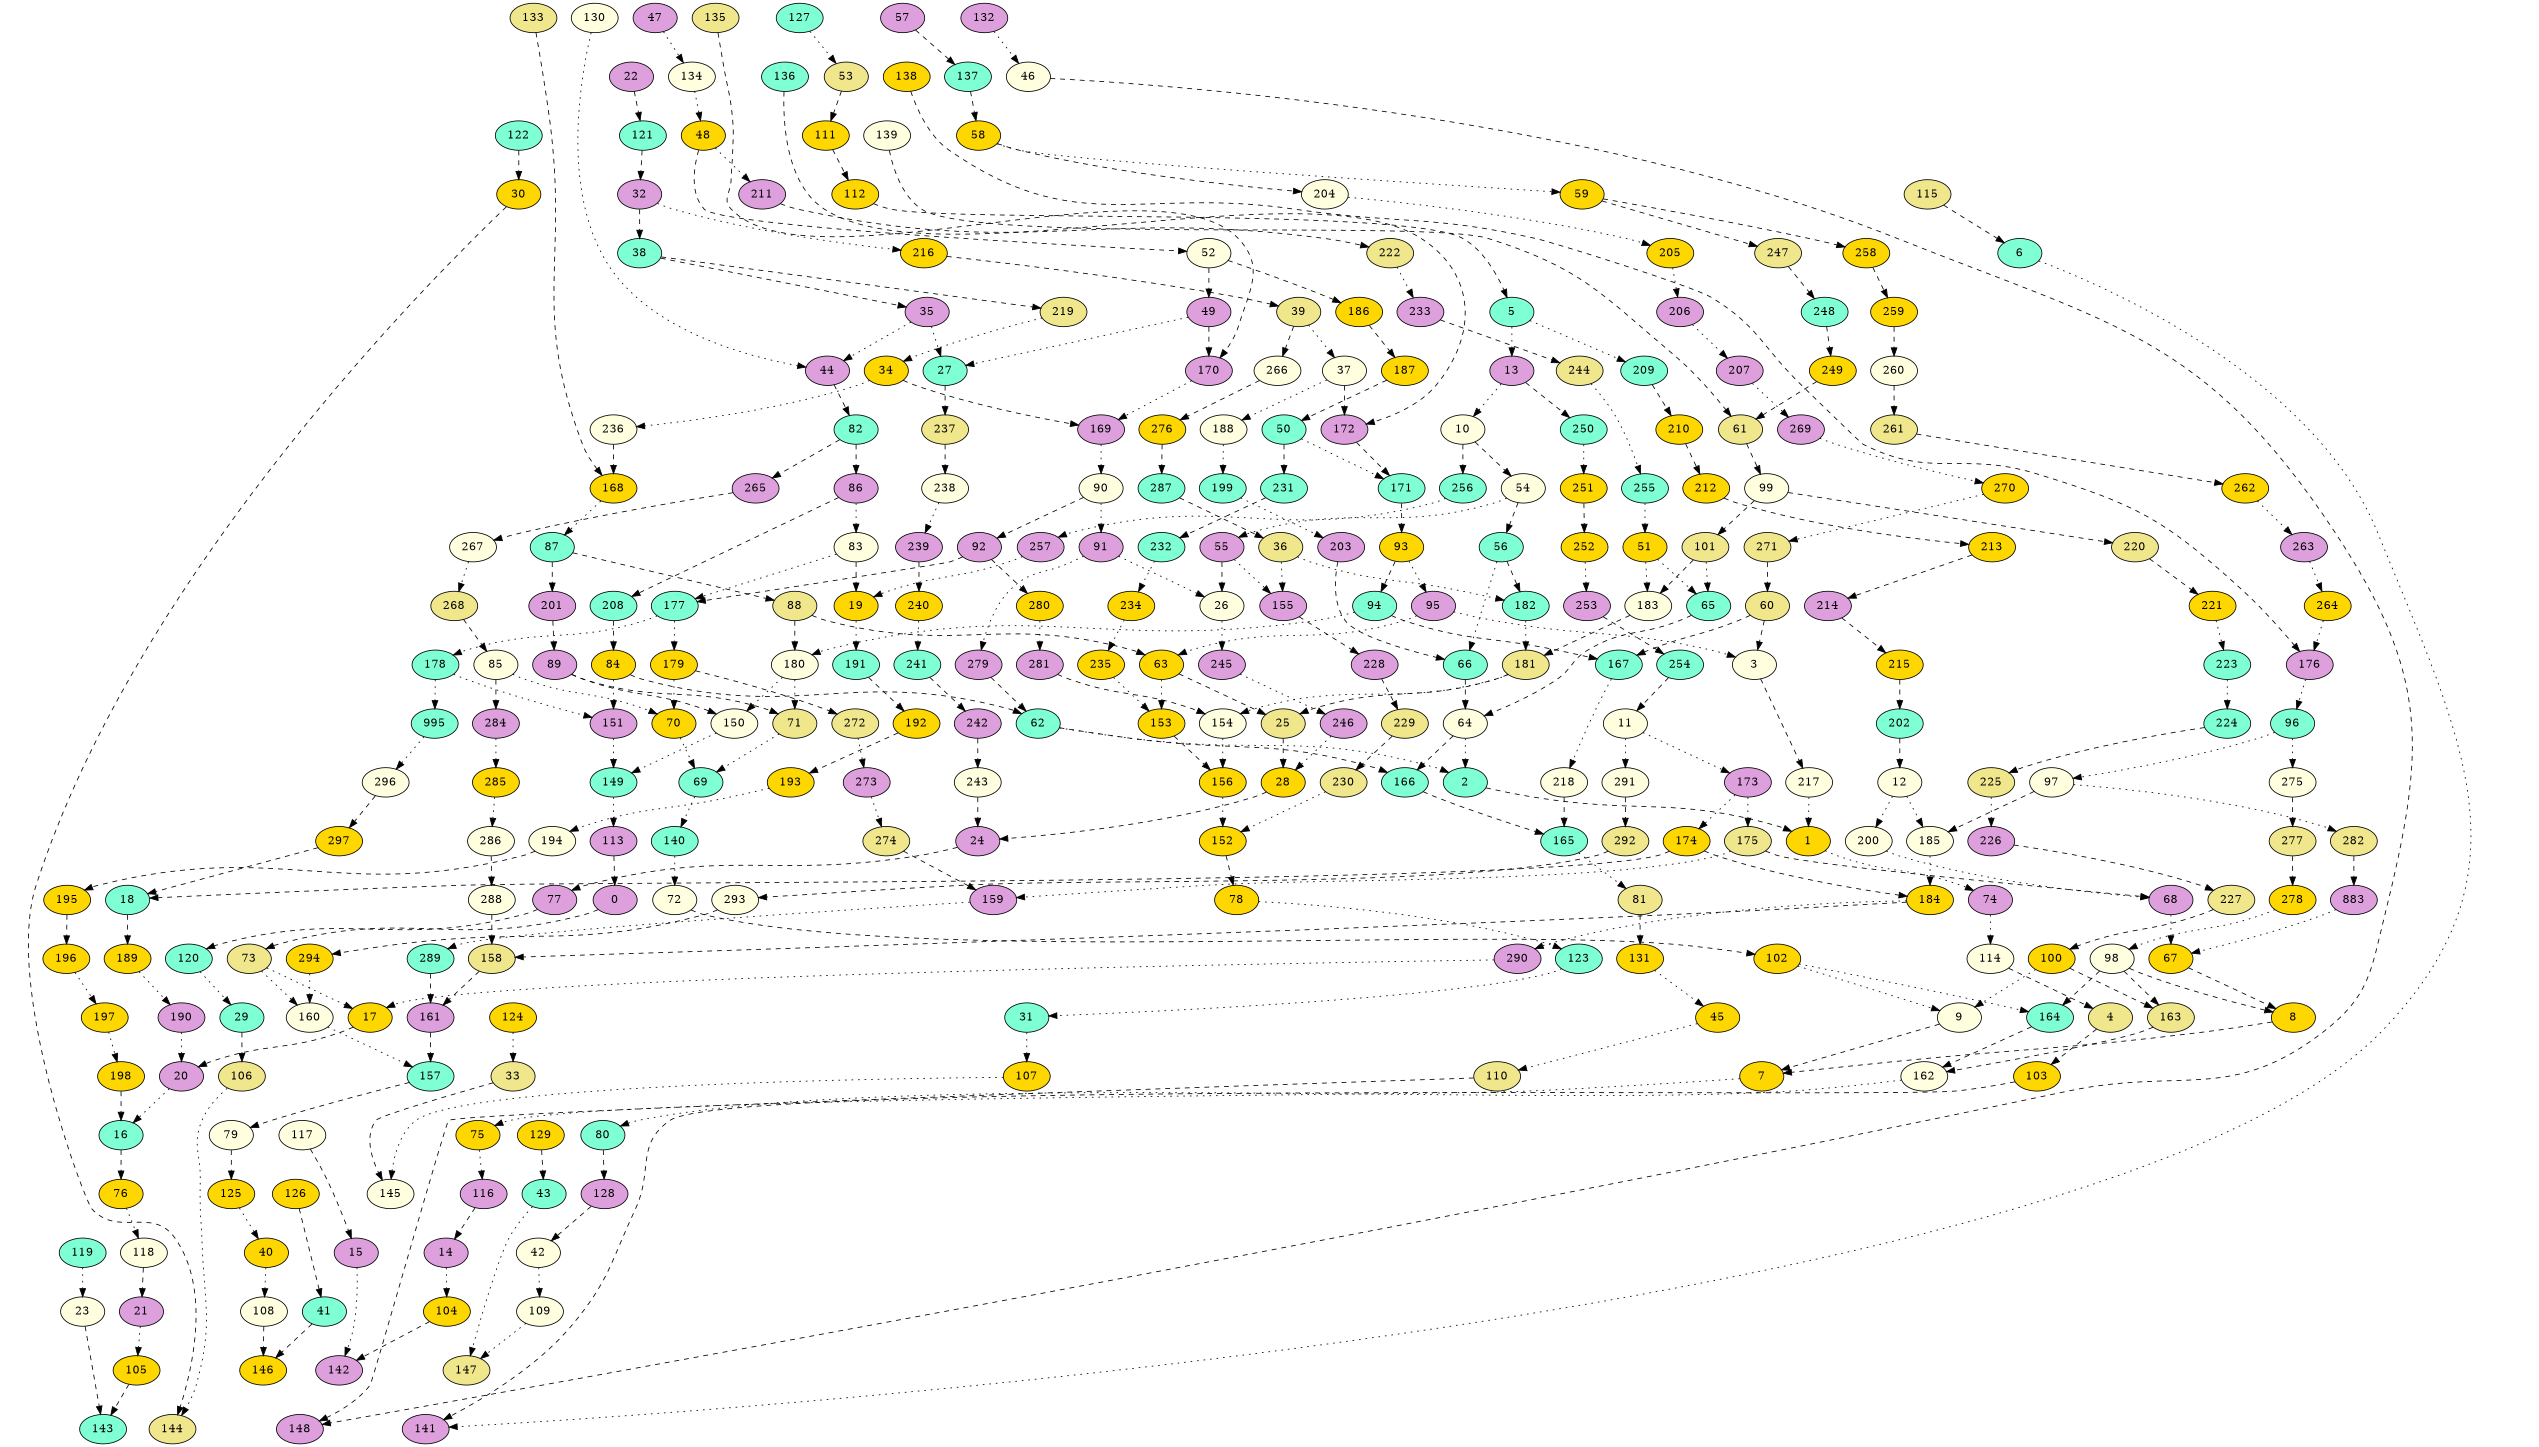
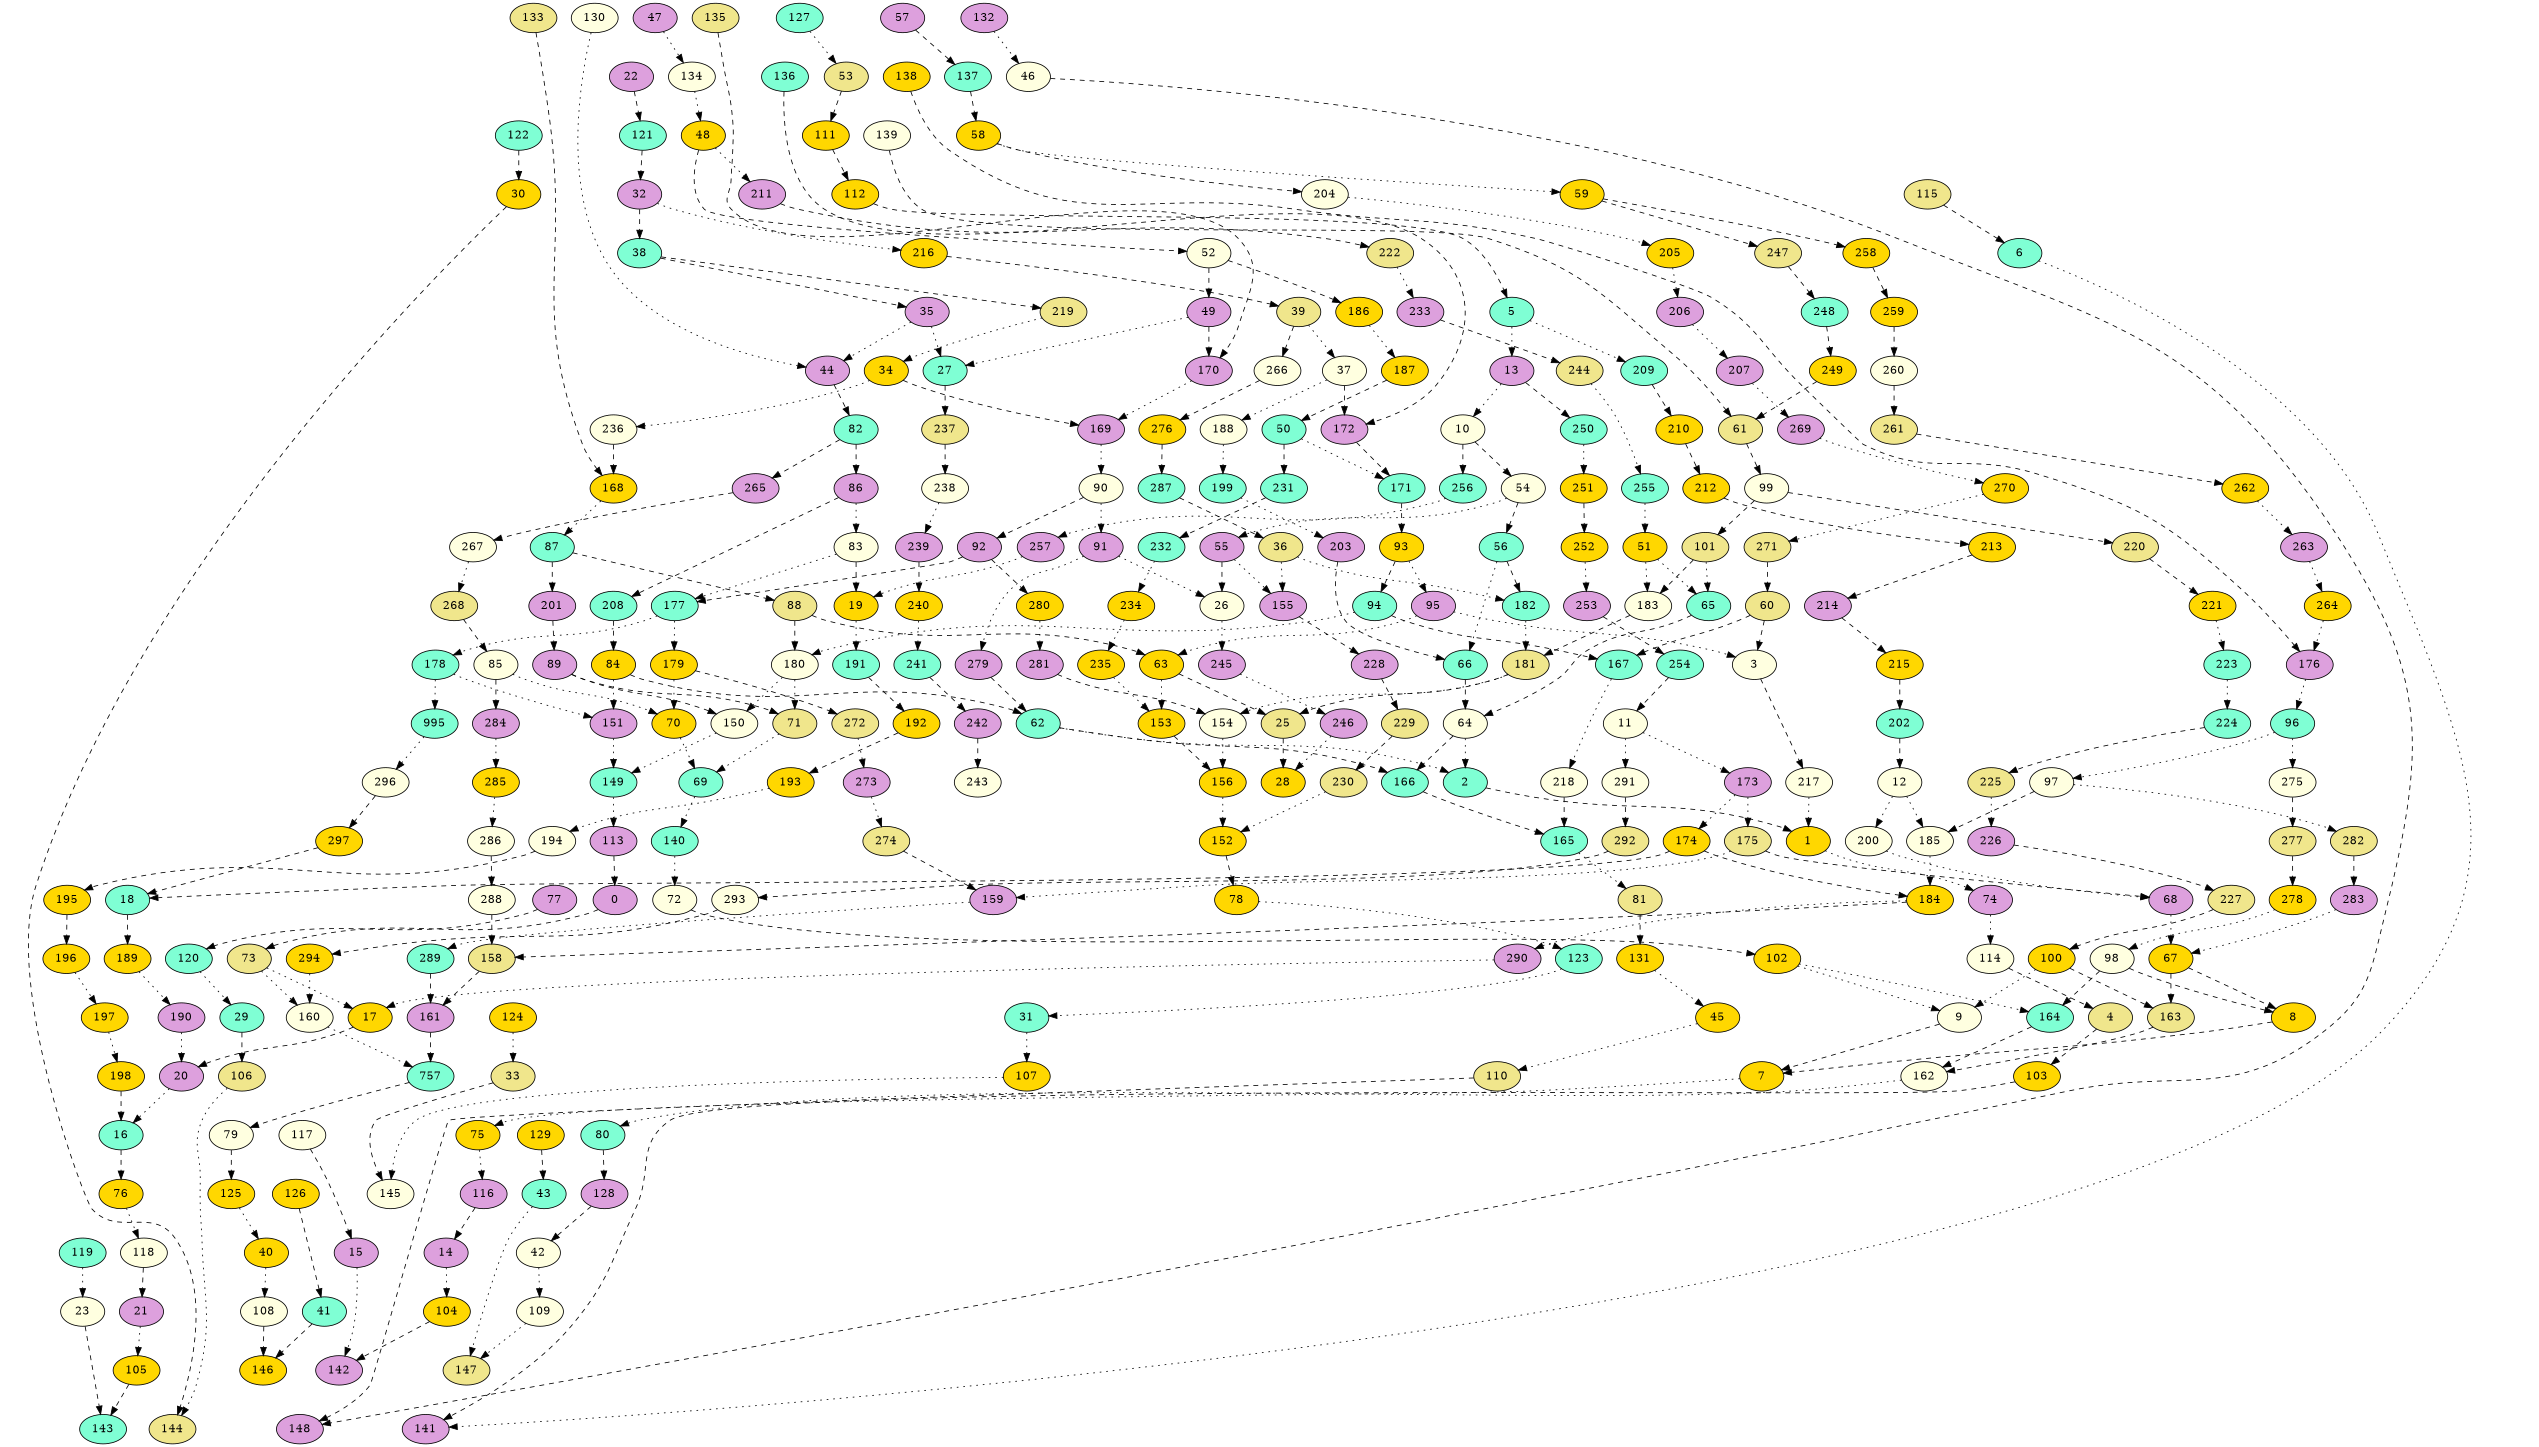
(1379, 338) -> (1379, 338)
(978, 841) -> none
(2354, 900) -> (2354, 900)
(2138, 985) -> (2171, 989)
(431, 1076) -> (431, 1076)
